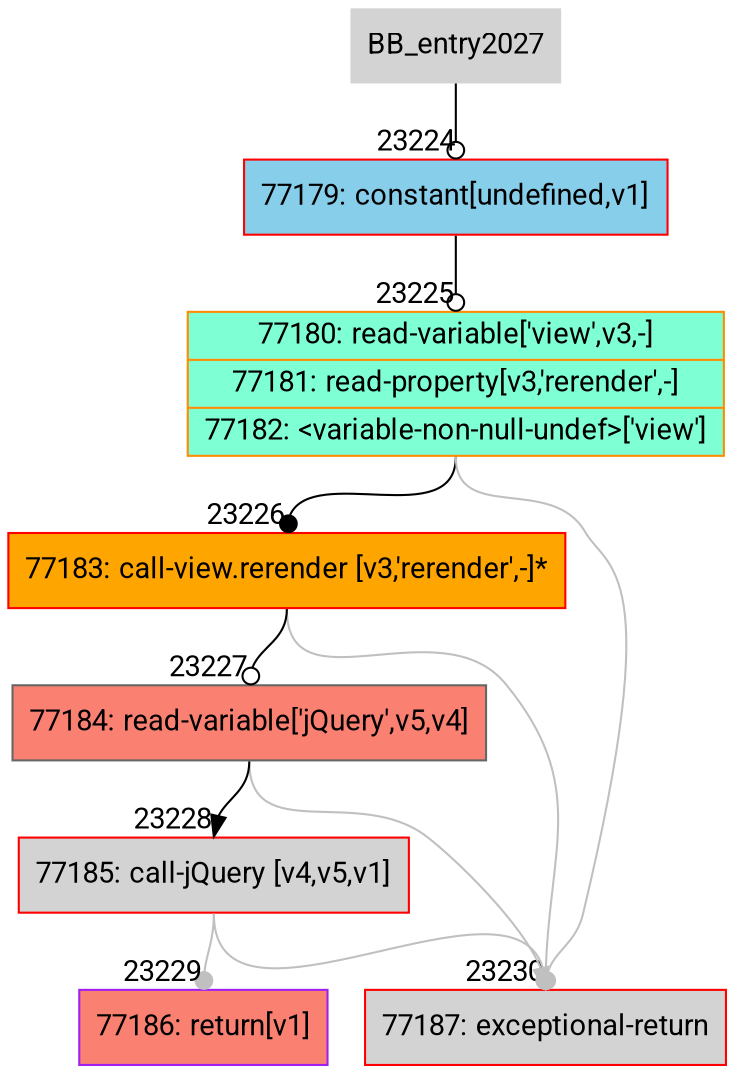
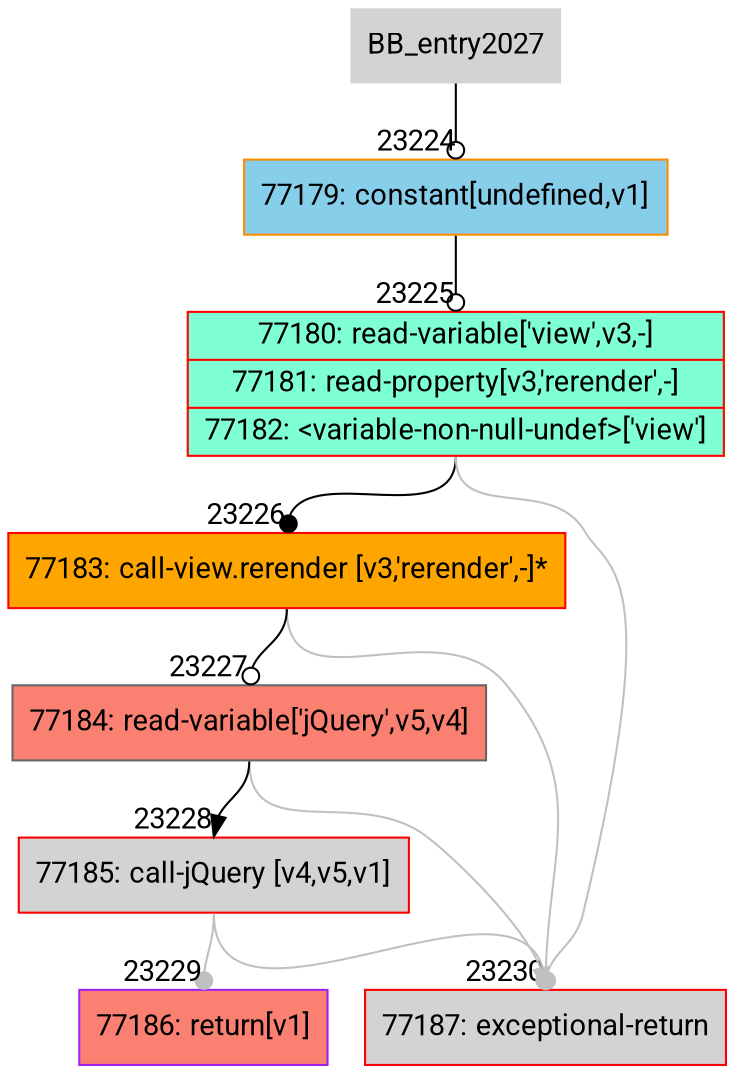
(456, 197) -> (456, 197)
(456, 384) -> (456, 384)
